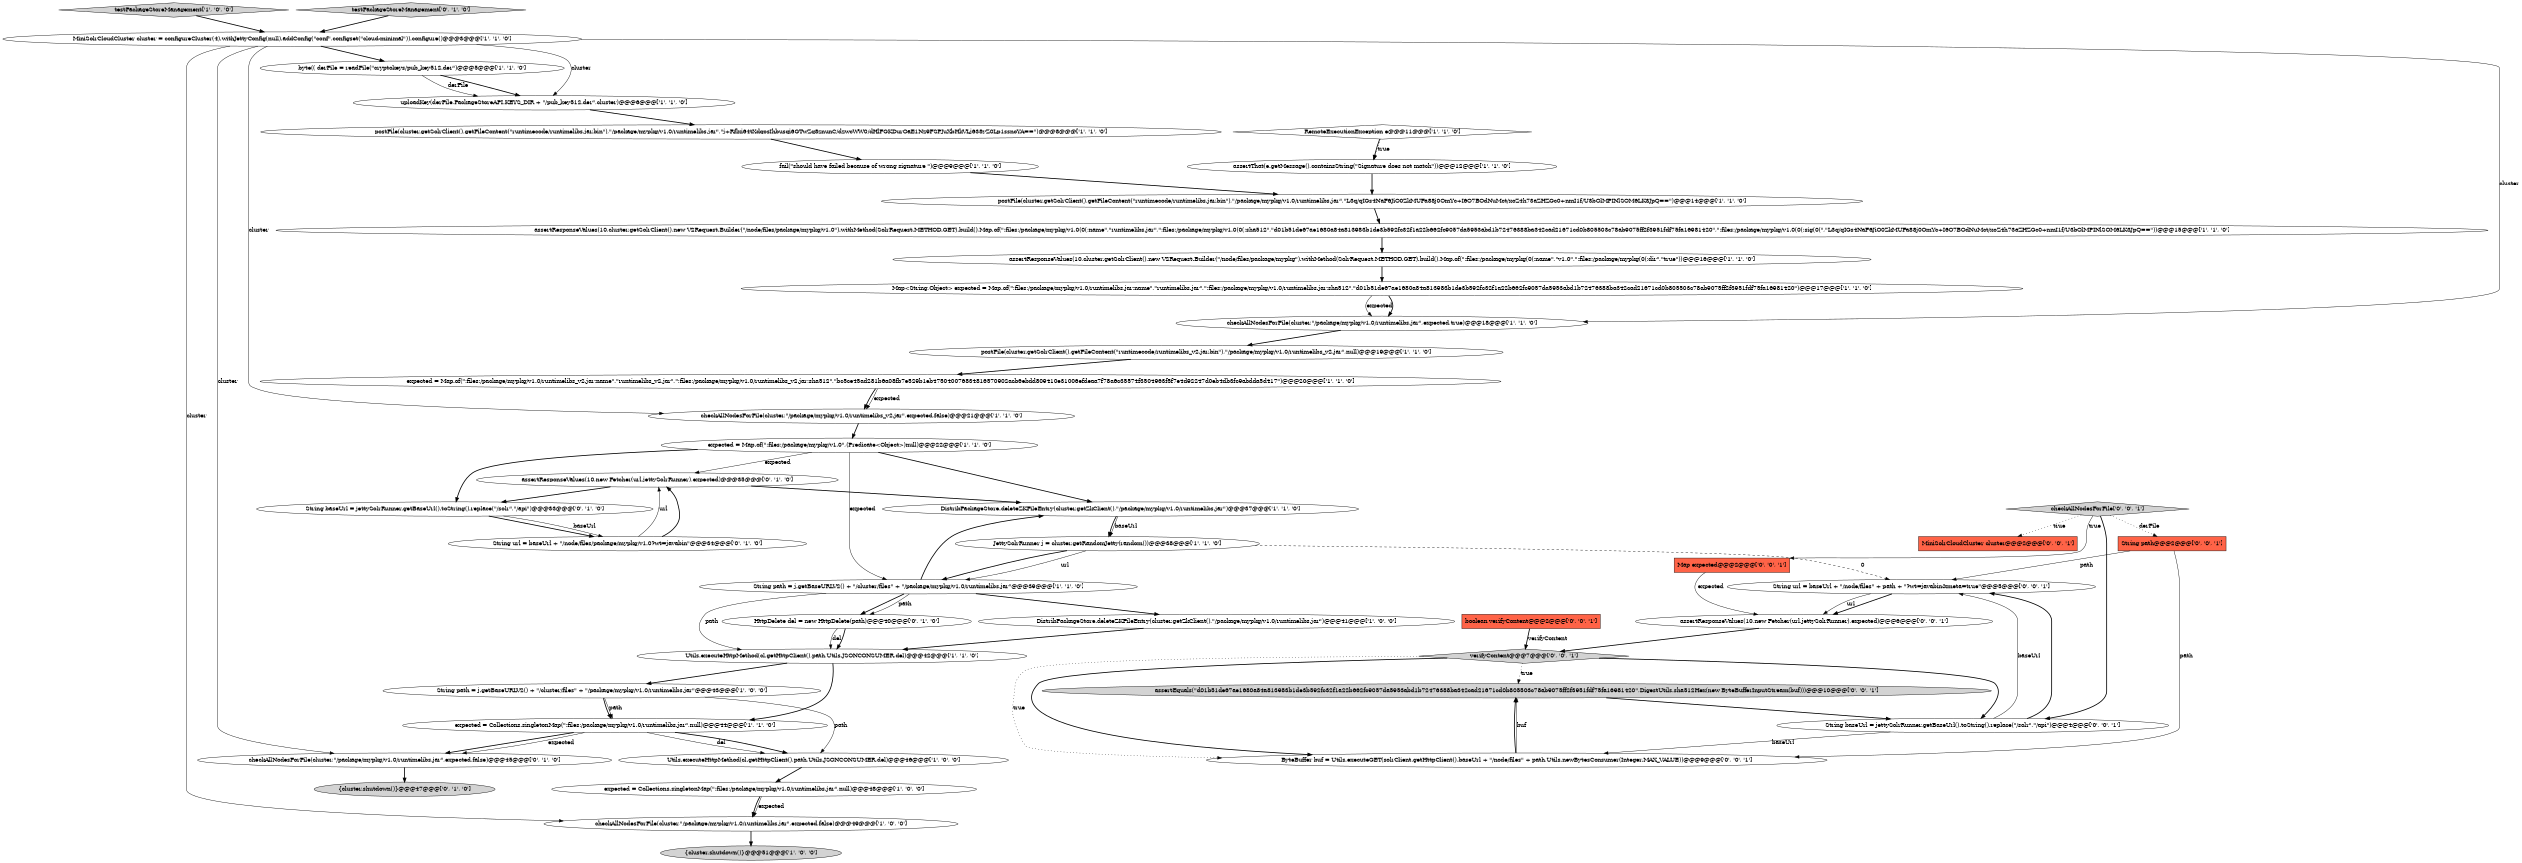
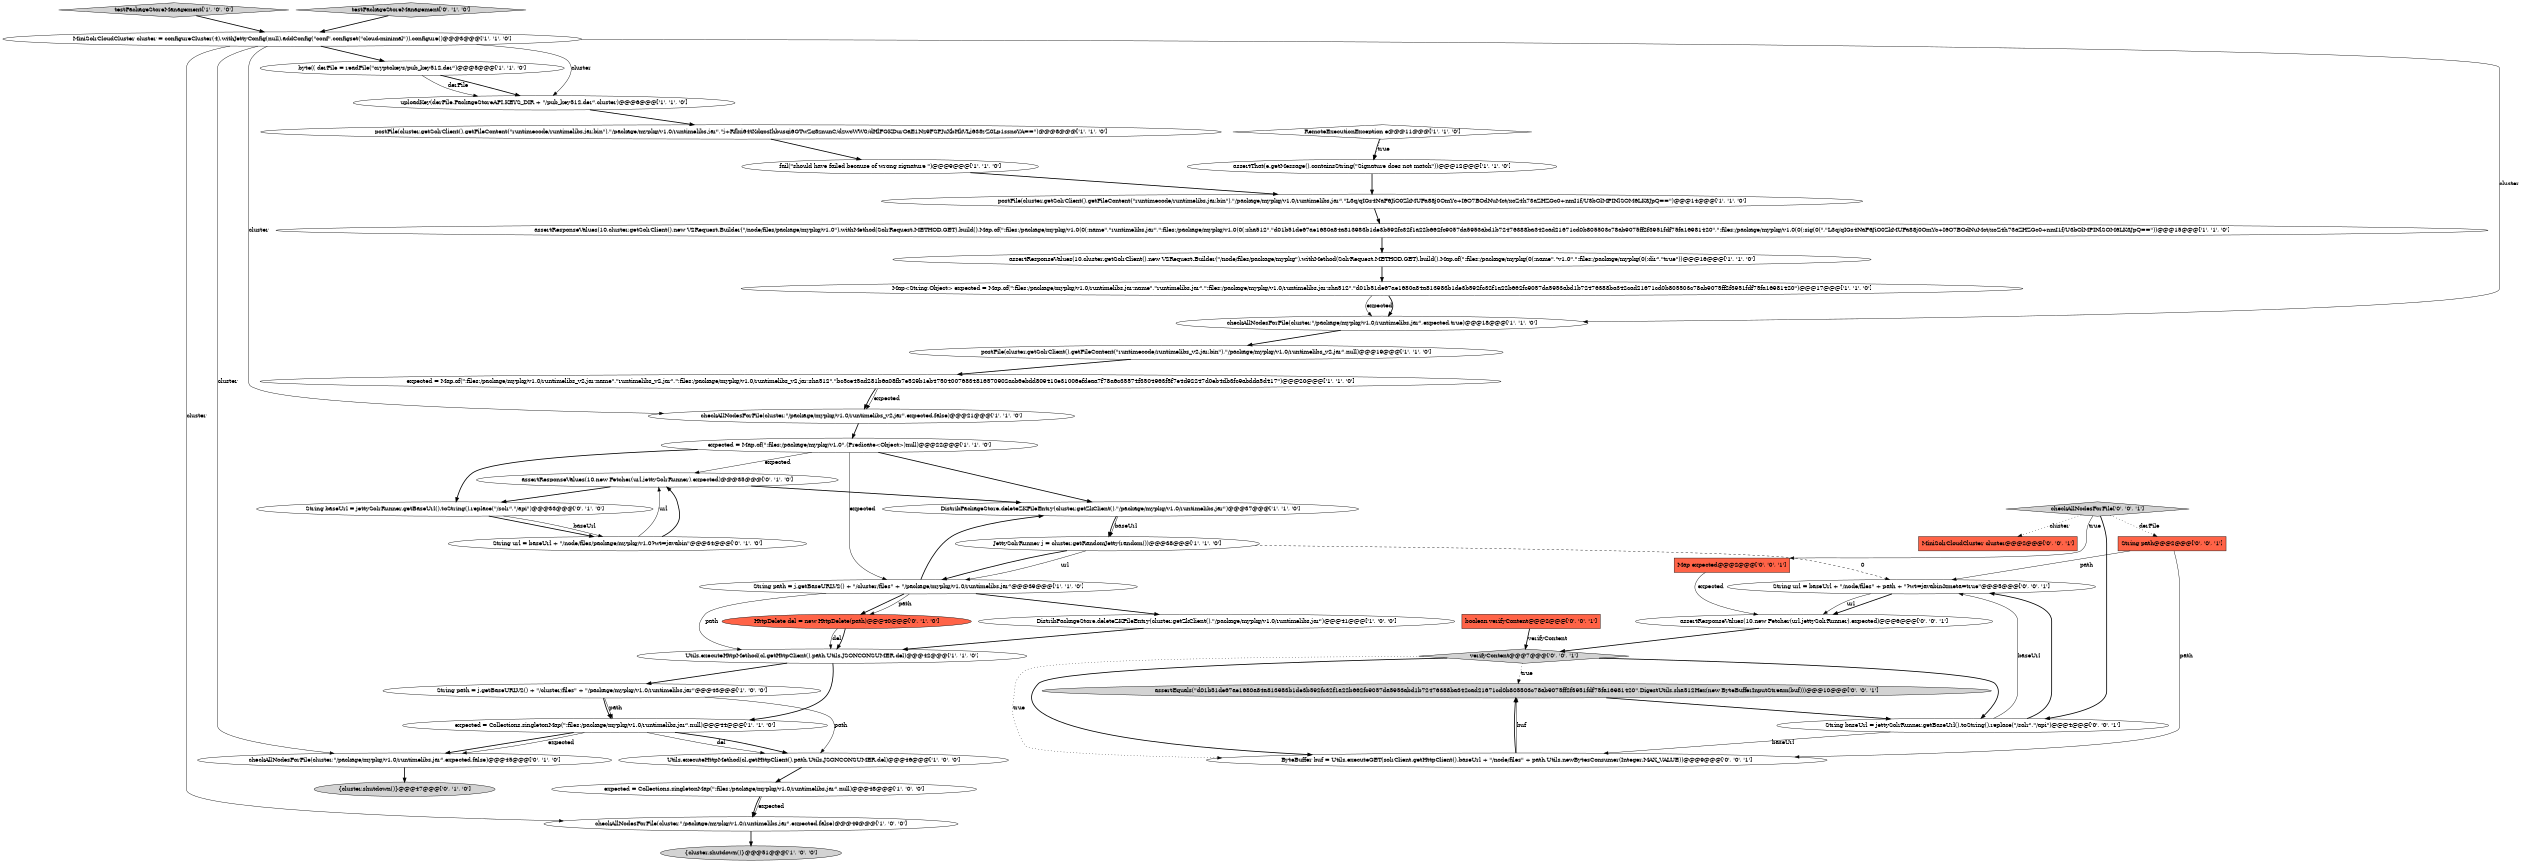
(2059, 526) -> (2059, 526)
(847, 621) -> (847, 621)
